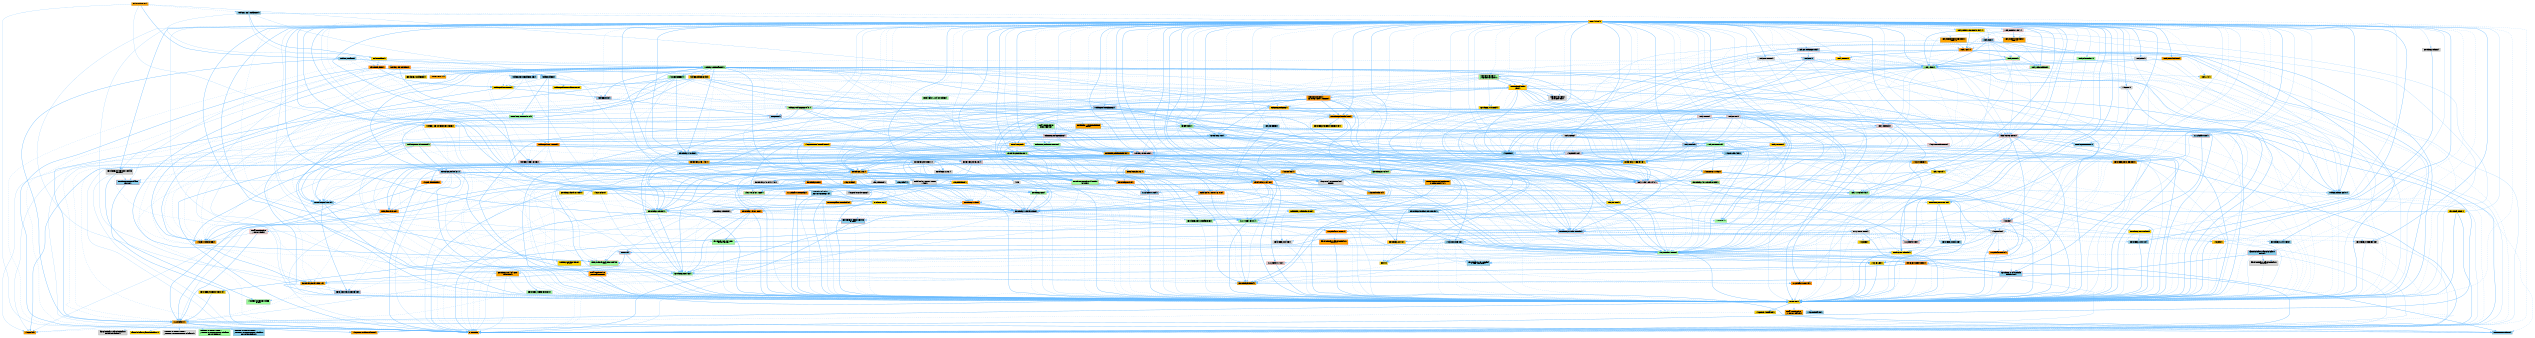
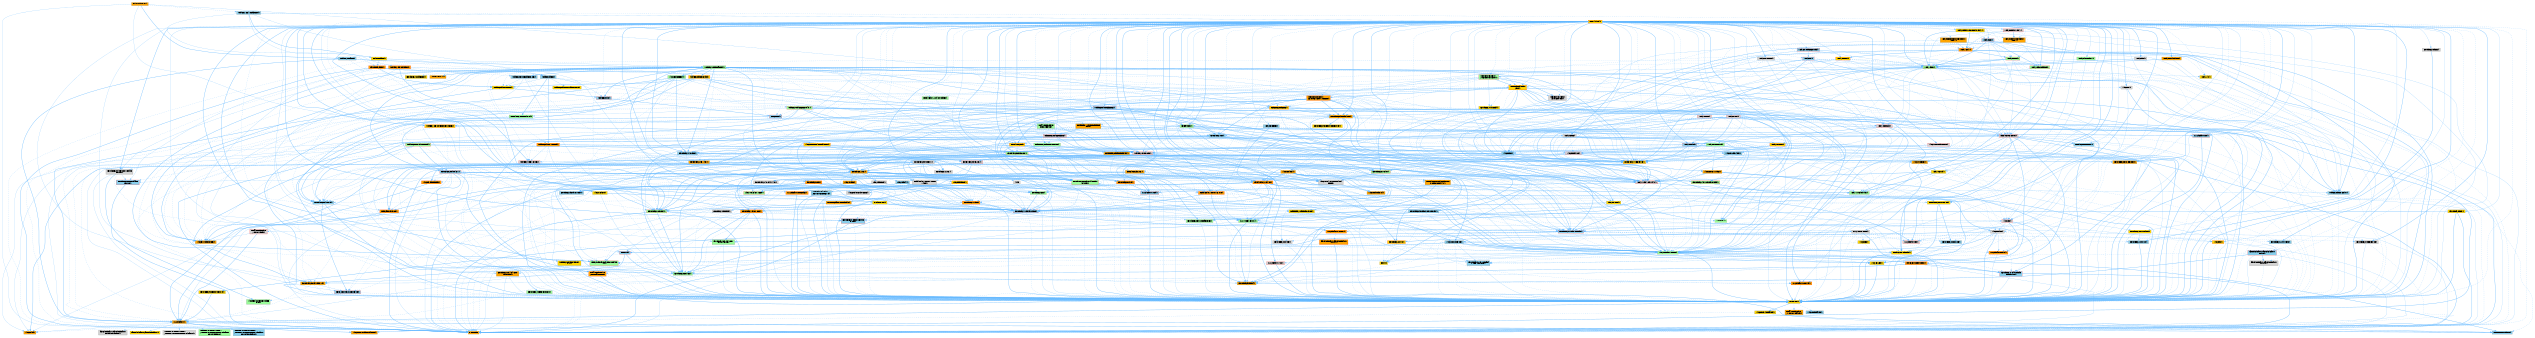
(571, 193) -> (571, 193)
